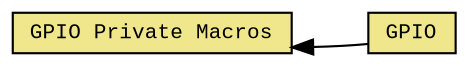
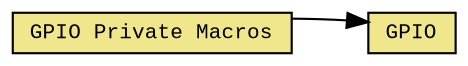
(341, 46) -> (319, 19)
